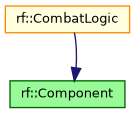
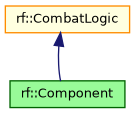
(76, 50) -> (59, 64)
